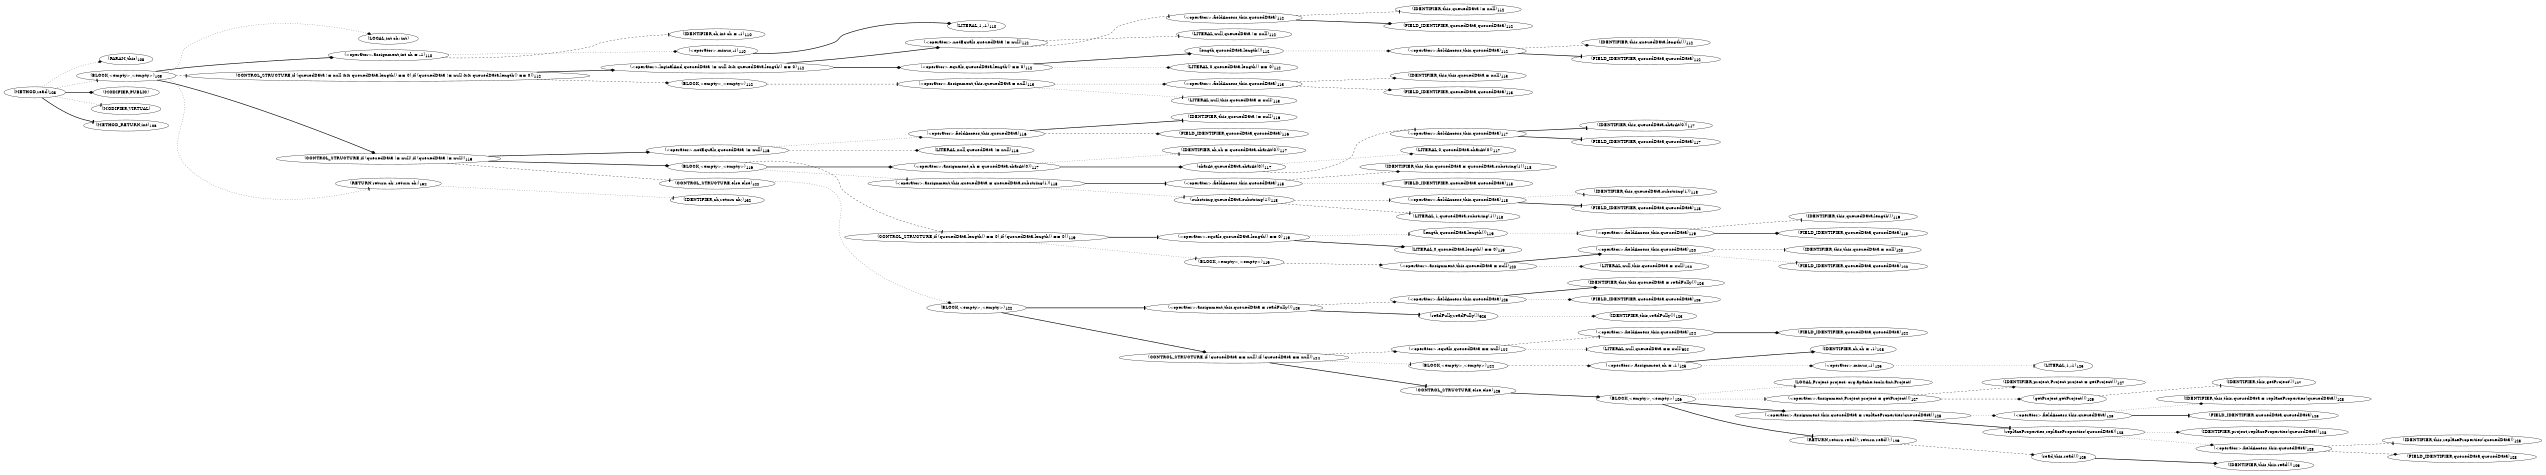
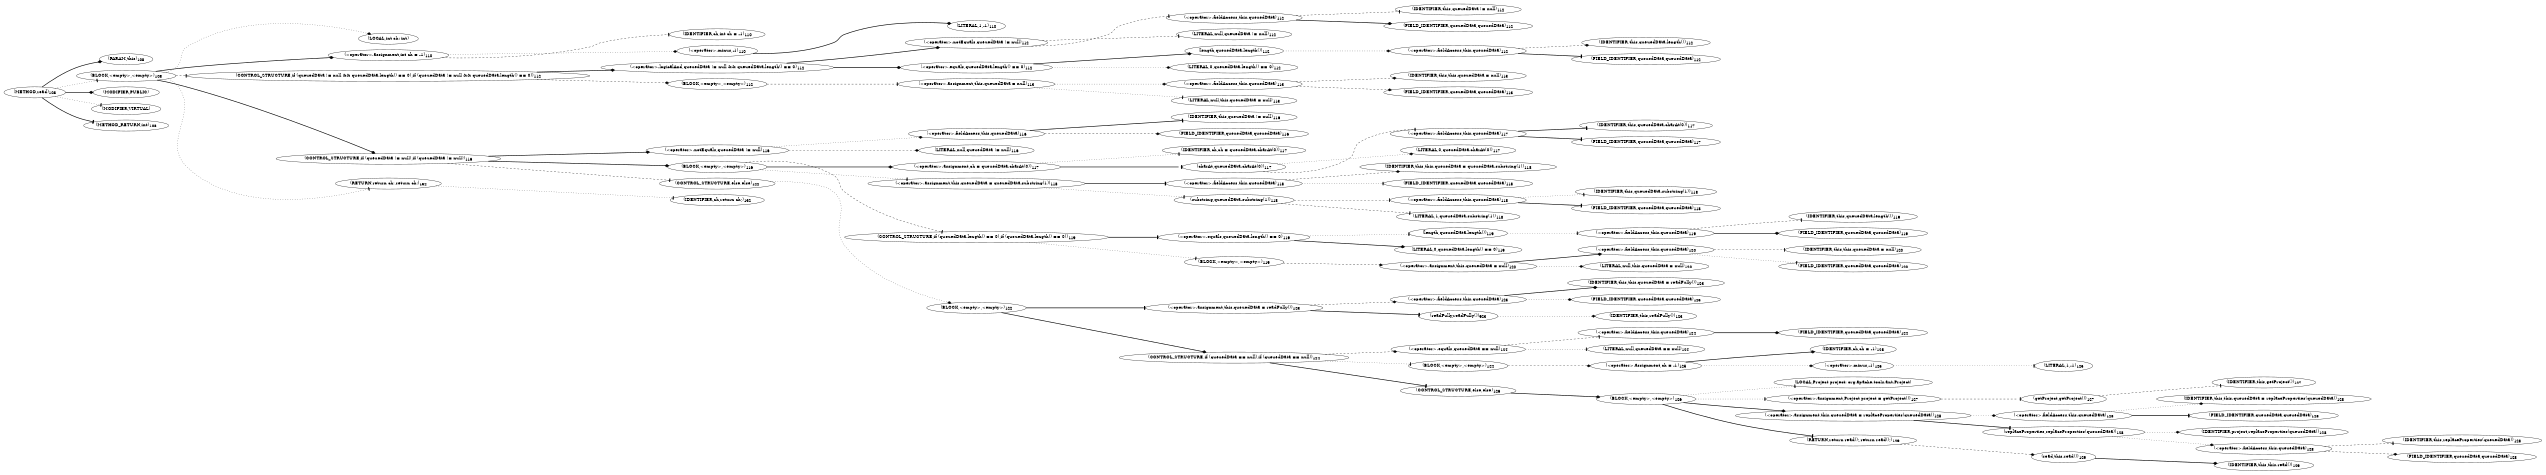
(68, 71) -> (68, 71)
(1120, 167) -> (1120, 167)
(1685, 349) -> (1685, 349)
(2064, 382) -> none
(1979, 399) -> (1979, 399)
(2091, 399) -> (2091, 399)
